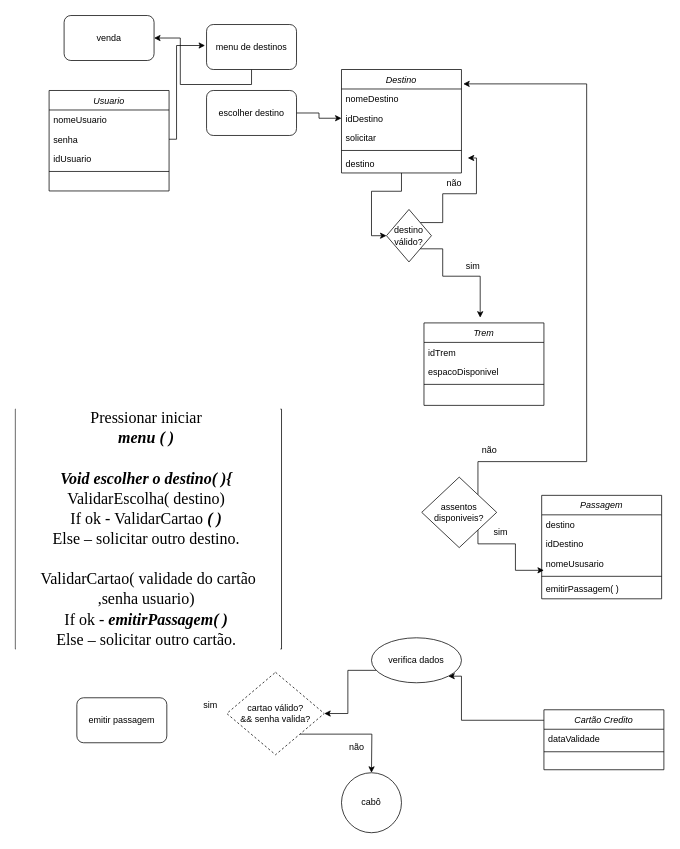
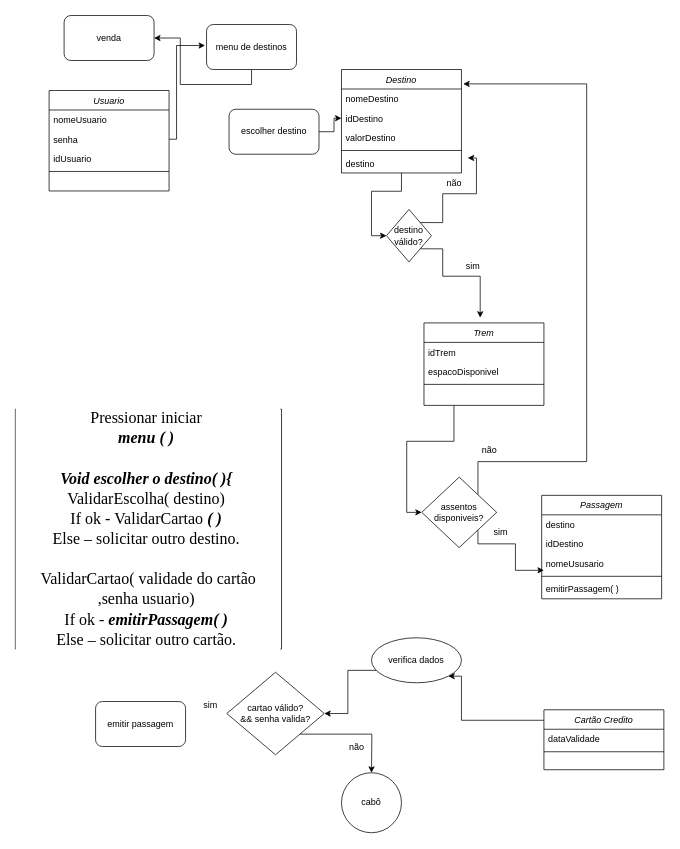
(252, 113) -> (274, 132)
(365, 138) -> (374, 138)
none -> (407, 457)
(276, 714) -> (276, 714)
(122, 720) -> (141, 724)
